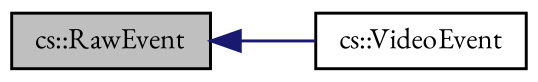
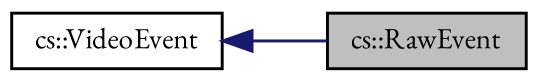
(278, 41) -> (290, 41)
